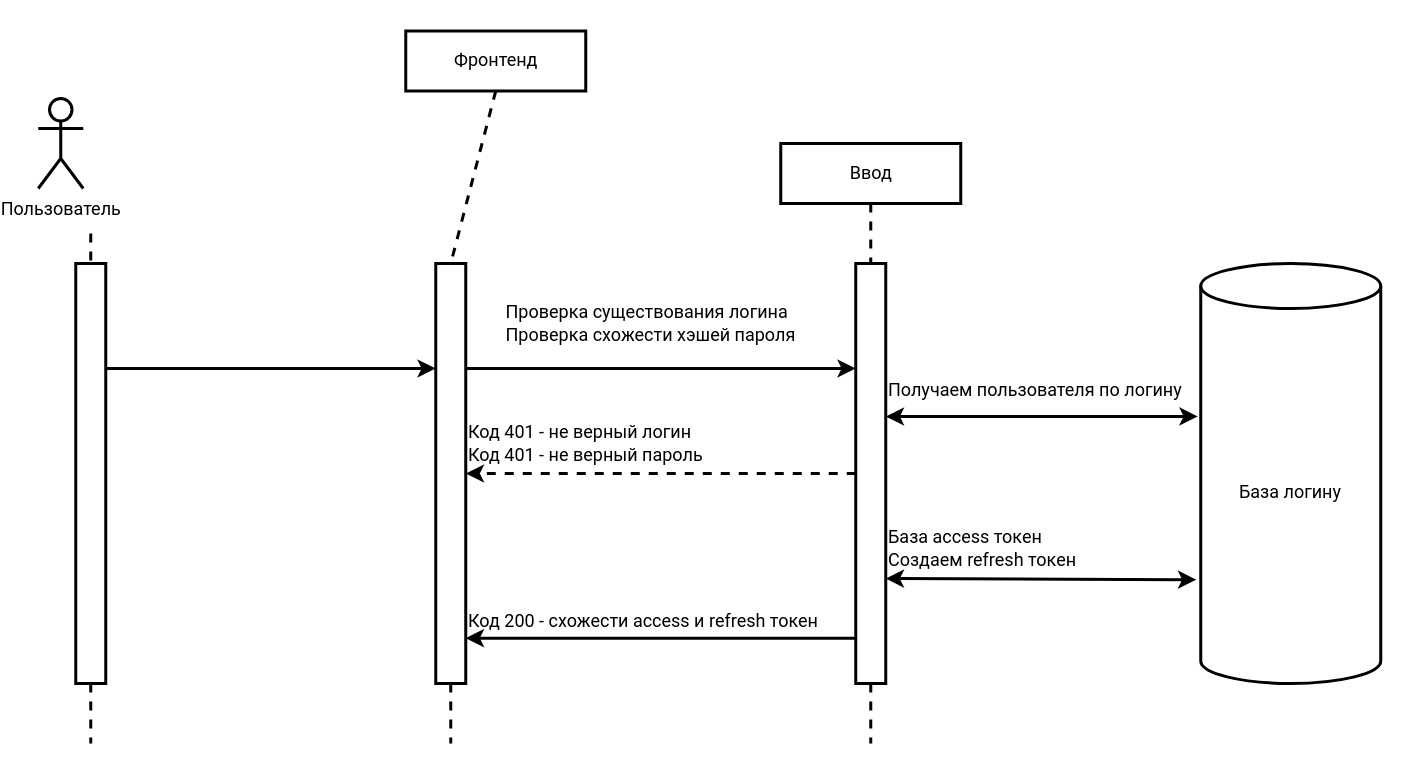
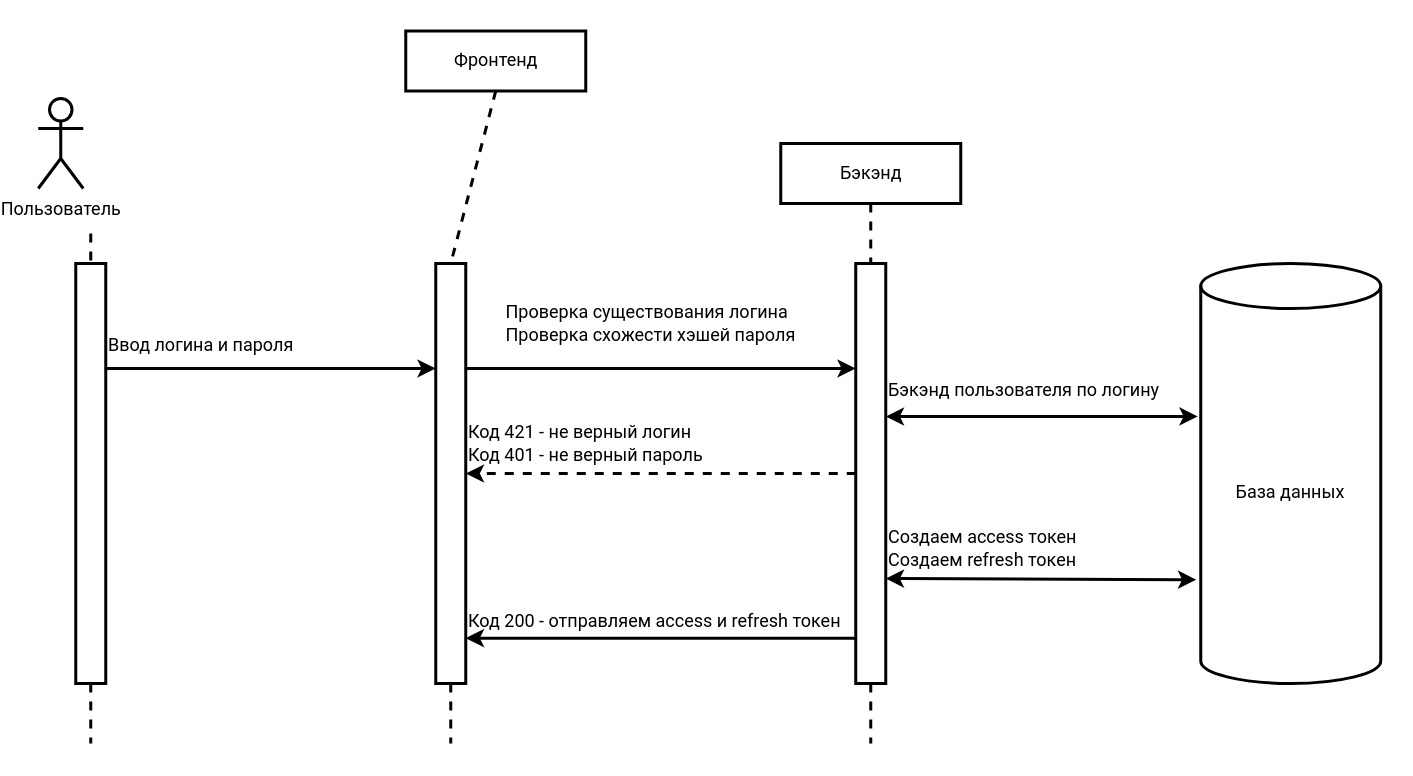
(872, 173) -> (872, 173)
none -> (218, 346)
(1038, 391) -> (1028, 391)
(588, 443) -> (588, 443)
(1291, 493) -> (1291, 493)
(990, 548) -> (990, 548)
(659, 622) -> (669, 622)
